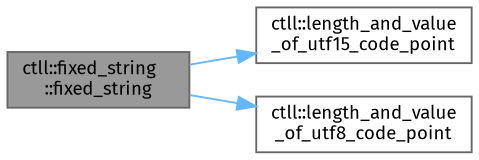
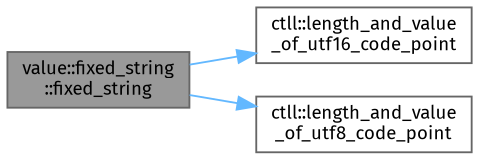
(364, 35) -> (364, 35)
(98, 80) -> (98, 80)
